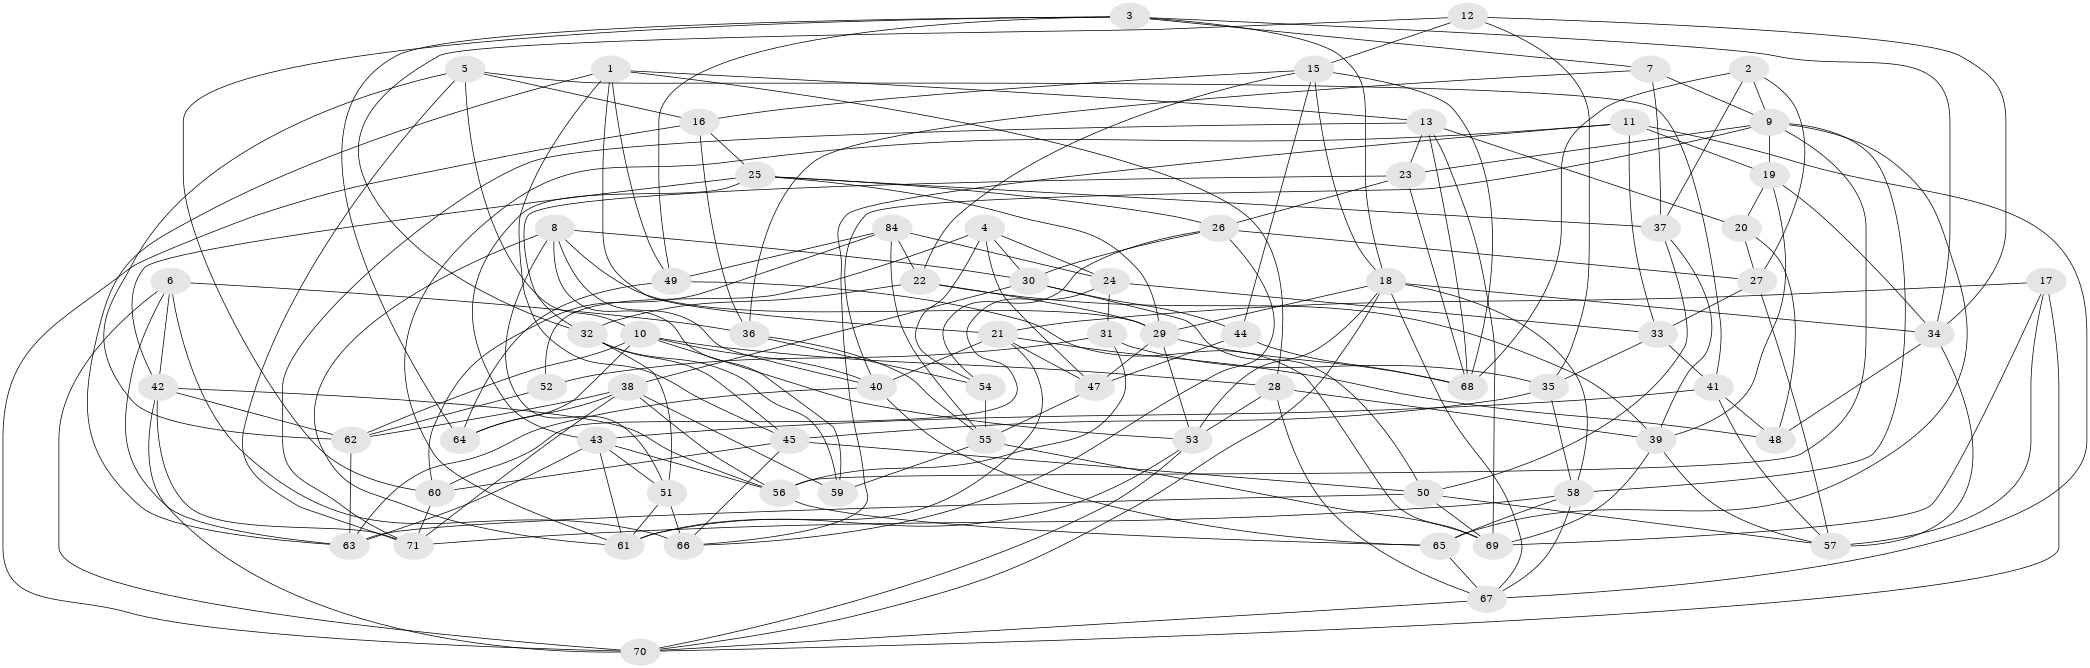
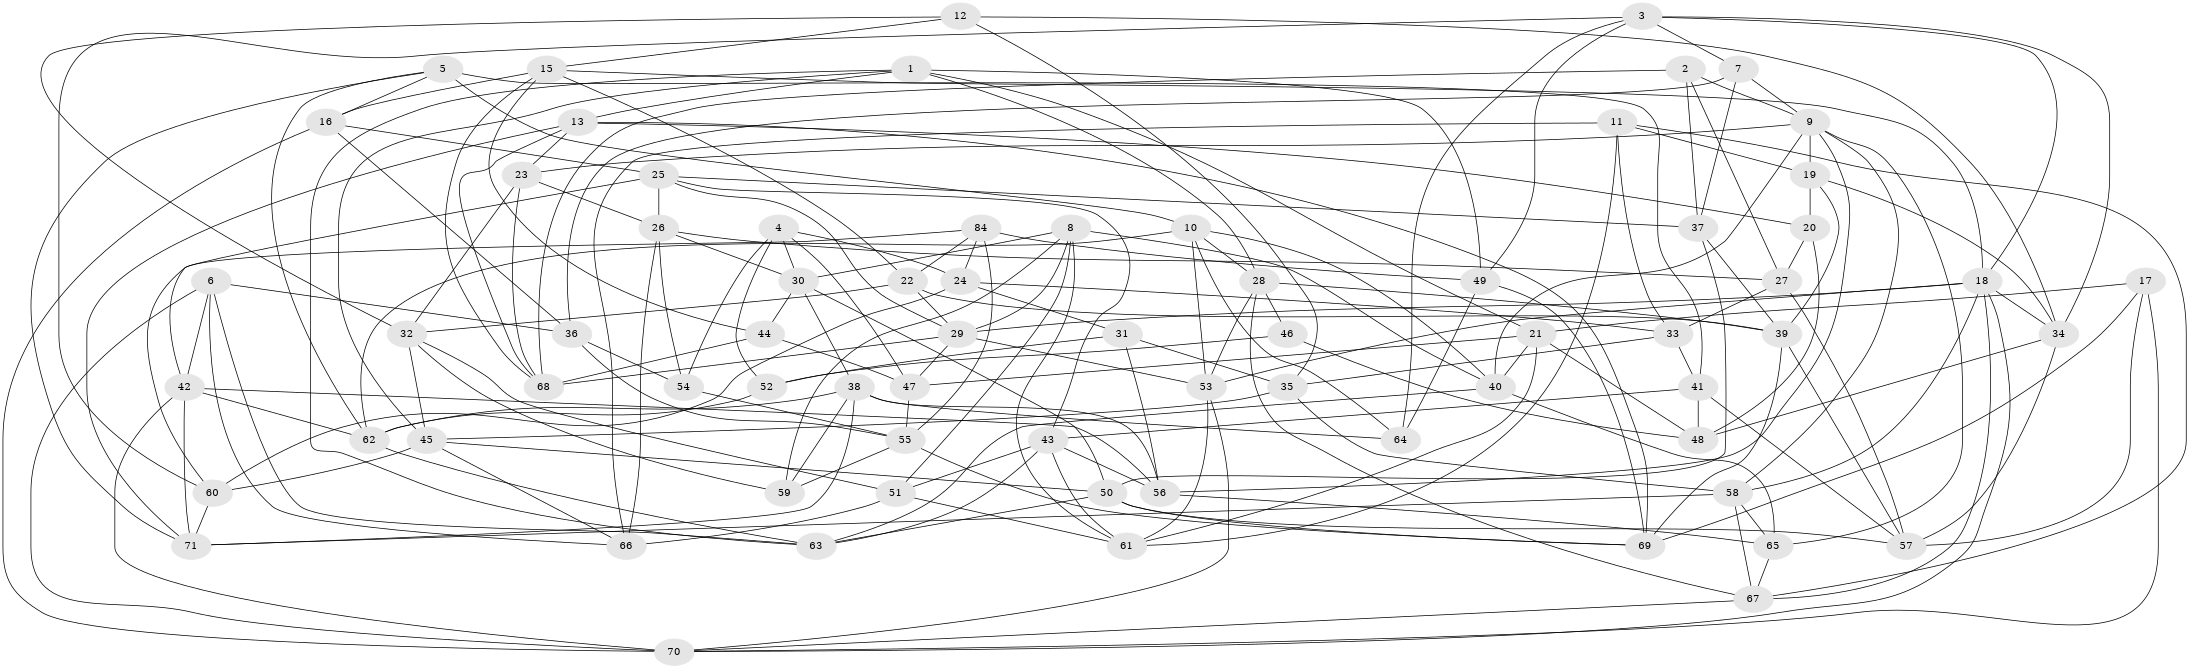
none -> (1287, 334)
